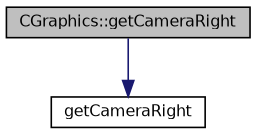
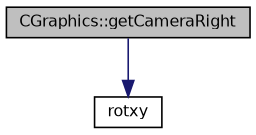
(128, 112) -> (128, 112)
